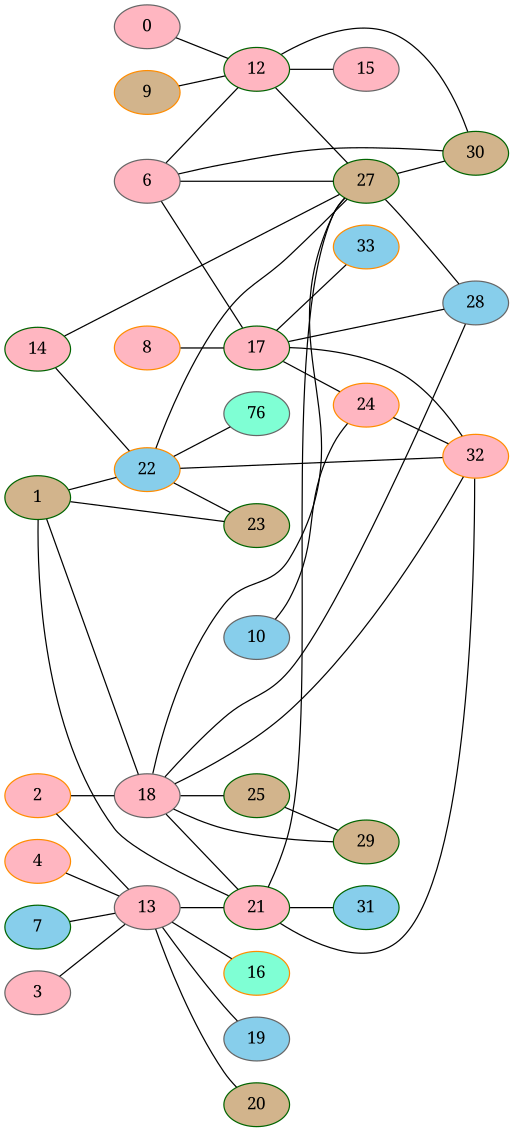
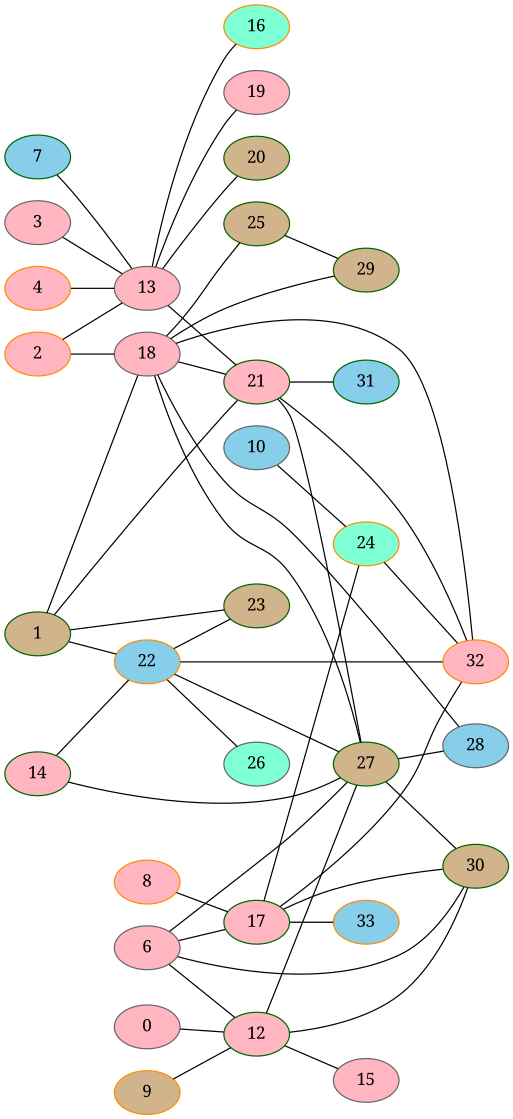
(366, 325) -> (361, 882)
(366, 405) -> (366, 544)
(257, 414) -> (257, 764)
(257, 1039) -> (257, 92)
